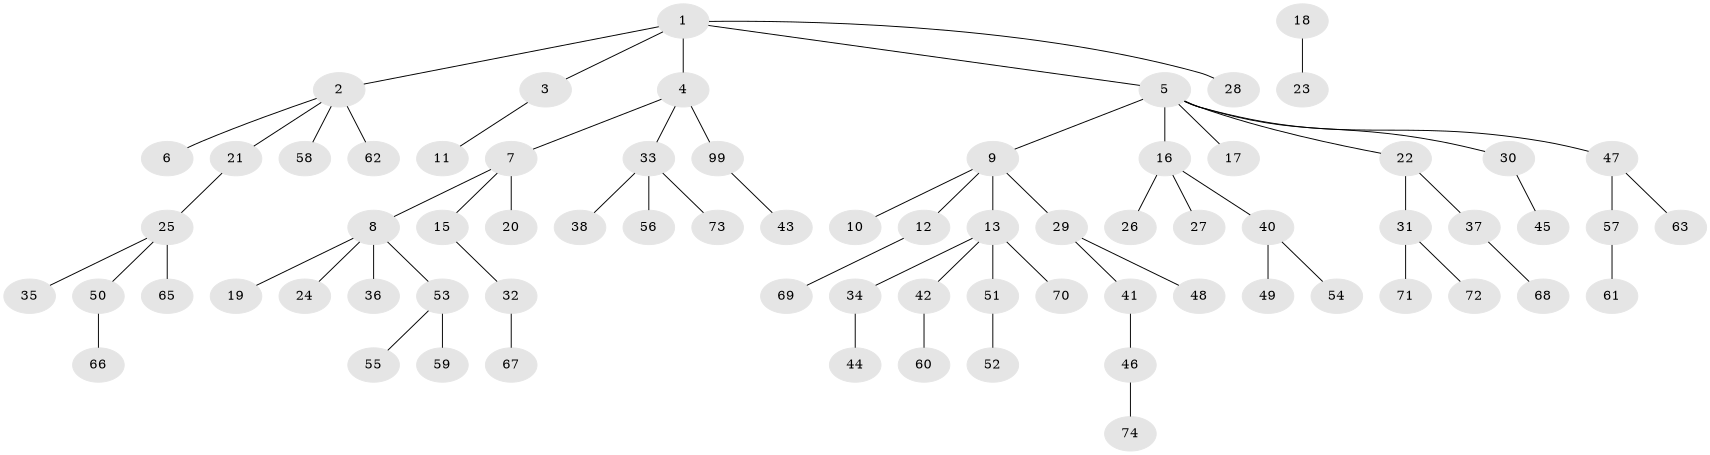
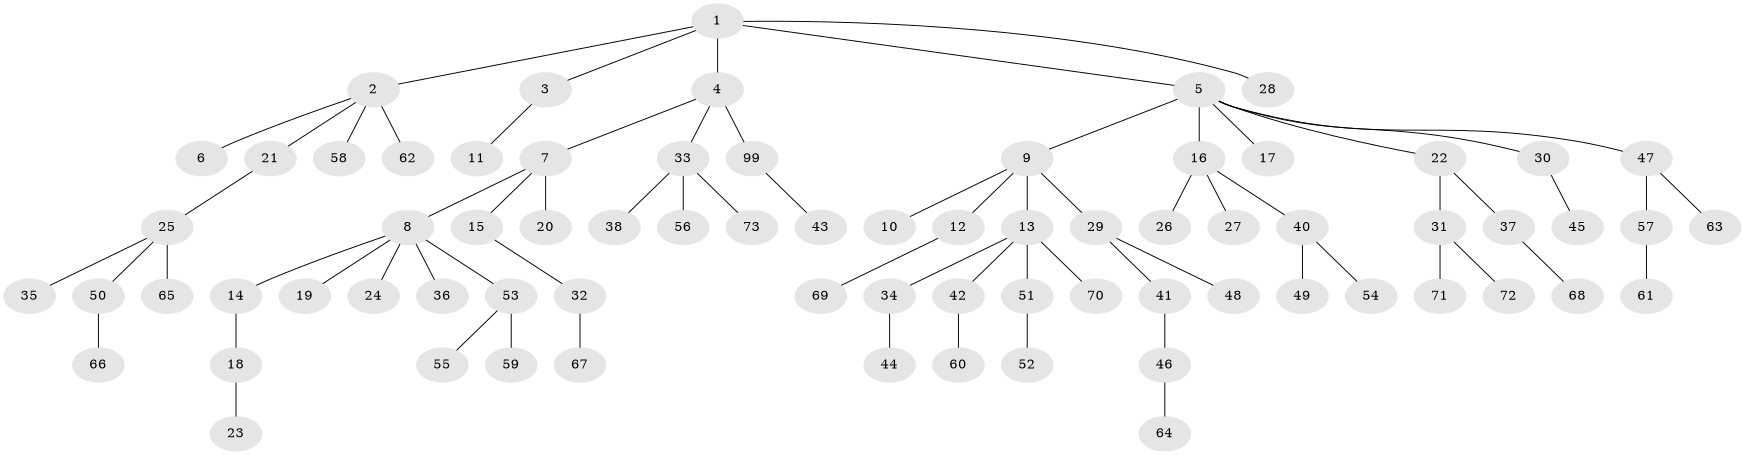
none -> (236, 296)
(1130, 434) -> (1165, 434)
